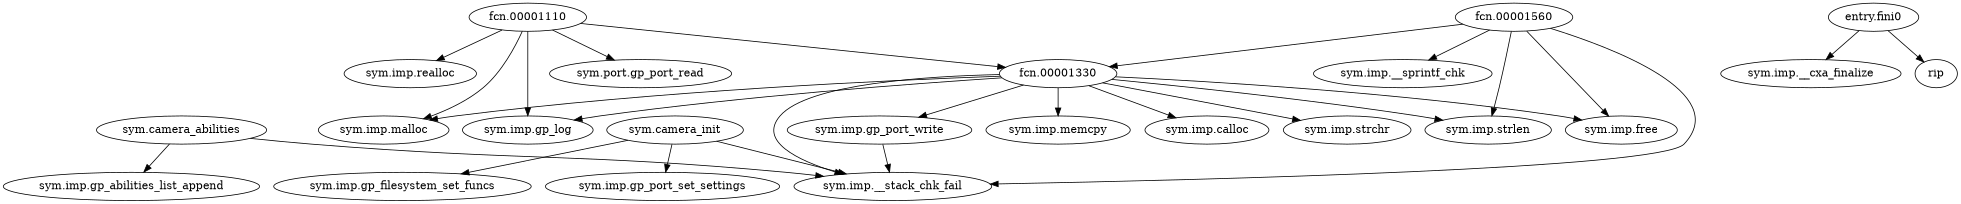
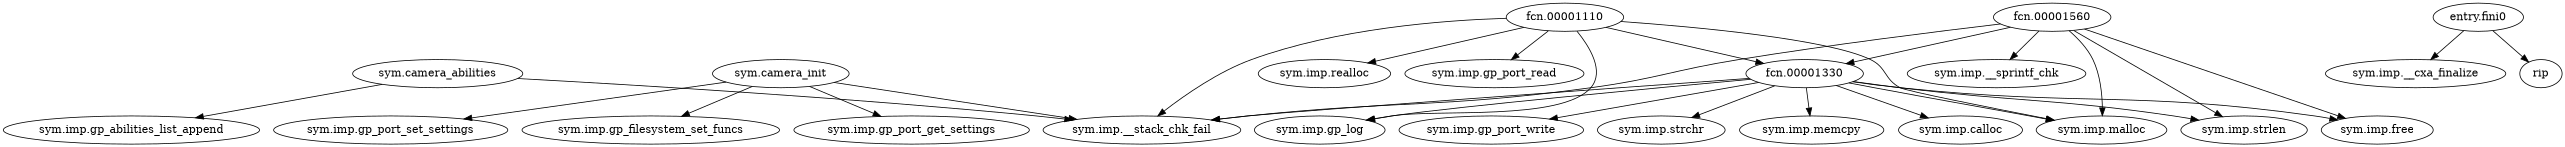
none -> (2095, 65)
(641, 74) -> (1494, 74)
none -> (912, 130)
(885, 155) -> (1327, 38)
